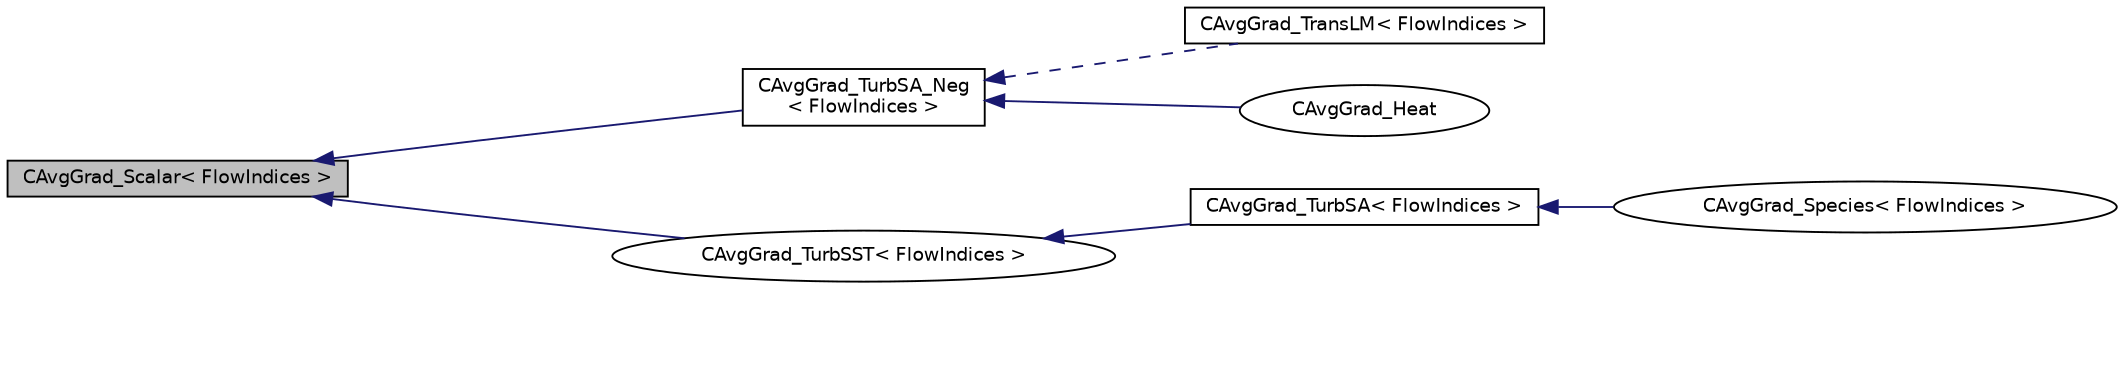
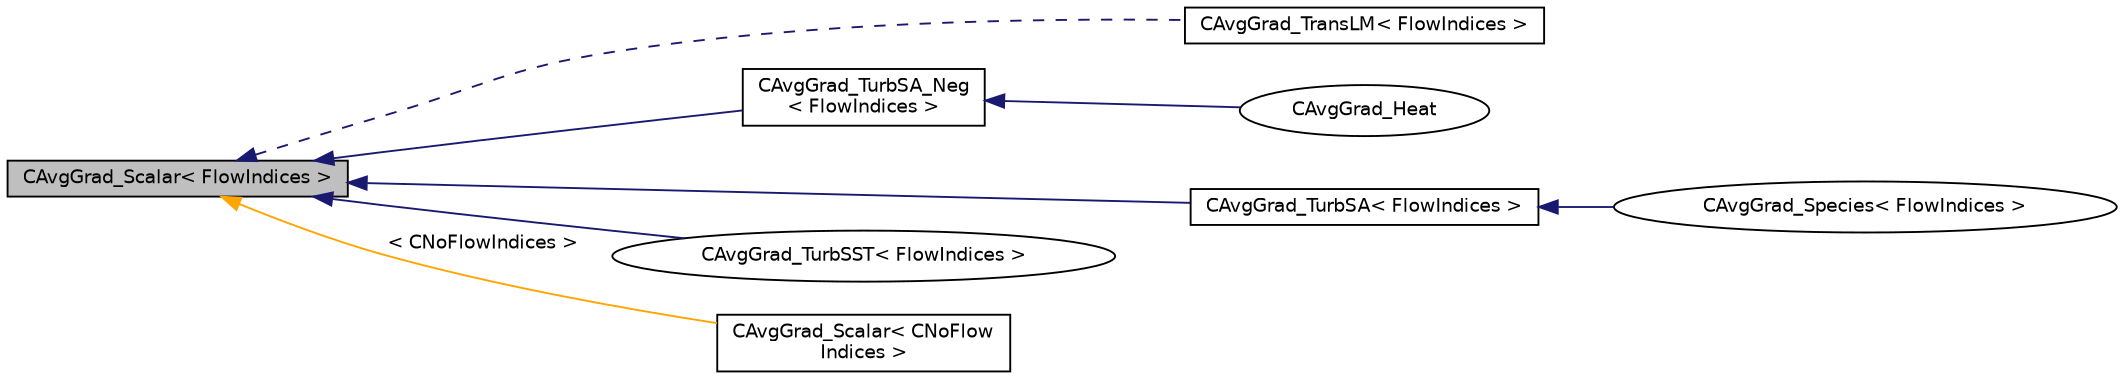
(1121, 60) -> (713, 39)
(1127, 230) -> (779, 193)
none -> (864, 343)
